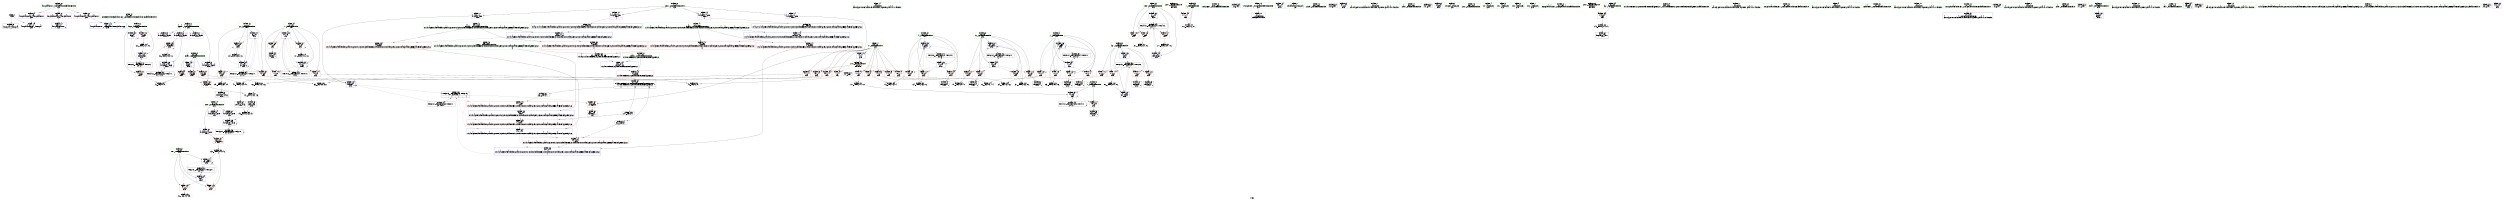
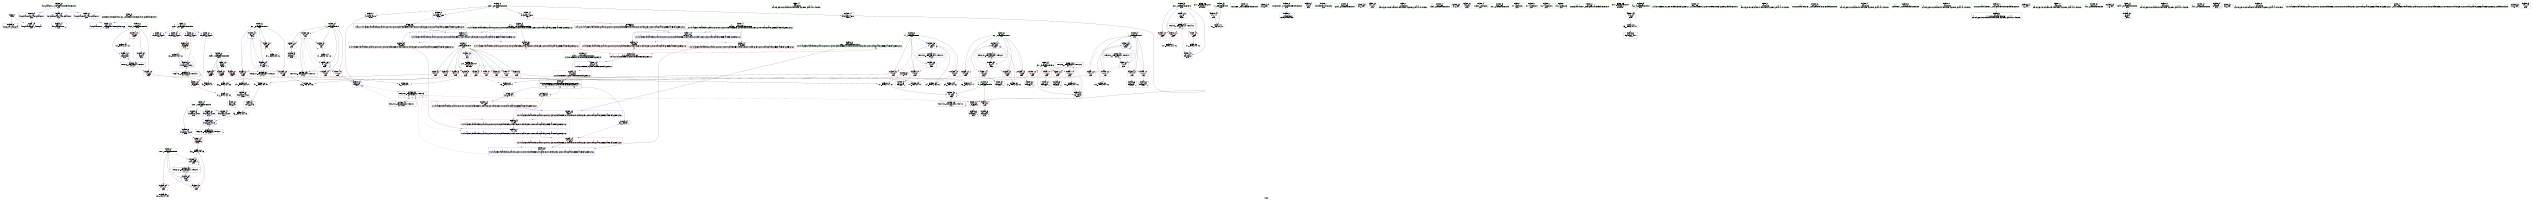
(1125, 56) -> none
none -> (194, 113)
